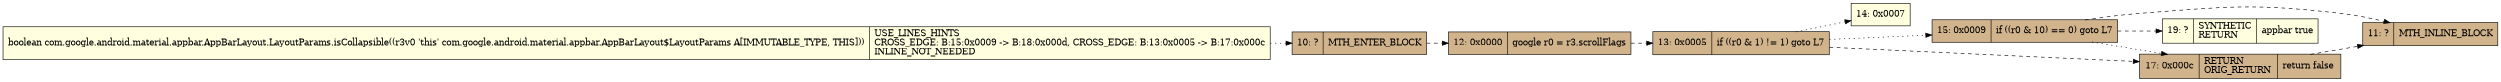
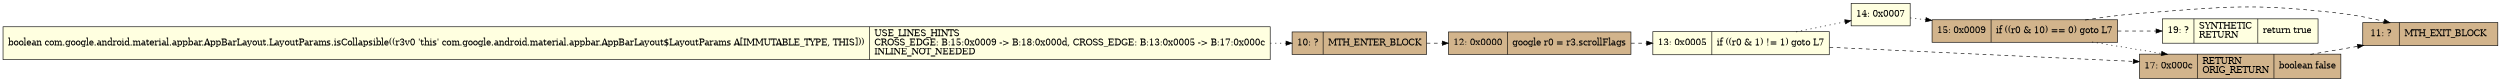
(2287, 31) -> (2287, 31)
(2446, 34) -> (2446, 34)
(1877, 37) -> (1918, 19)
(1741, 43) -> (1741, 43)
(2308, 66) -> (2307, 66)
